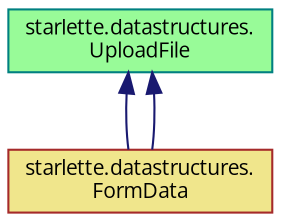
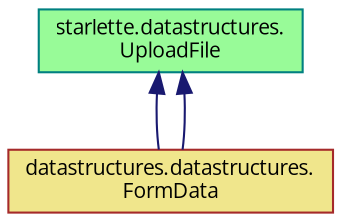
(140, 181) -> (171, 181)
